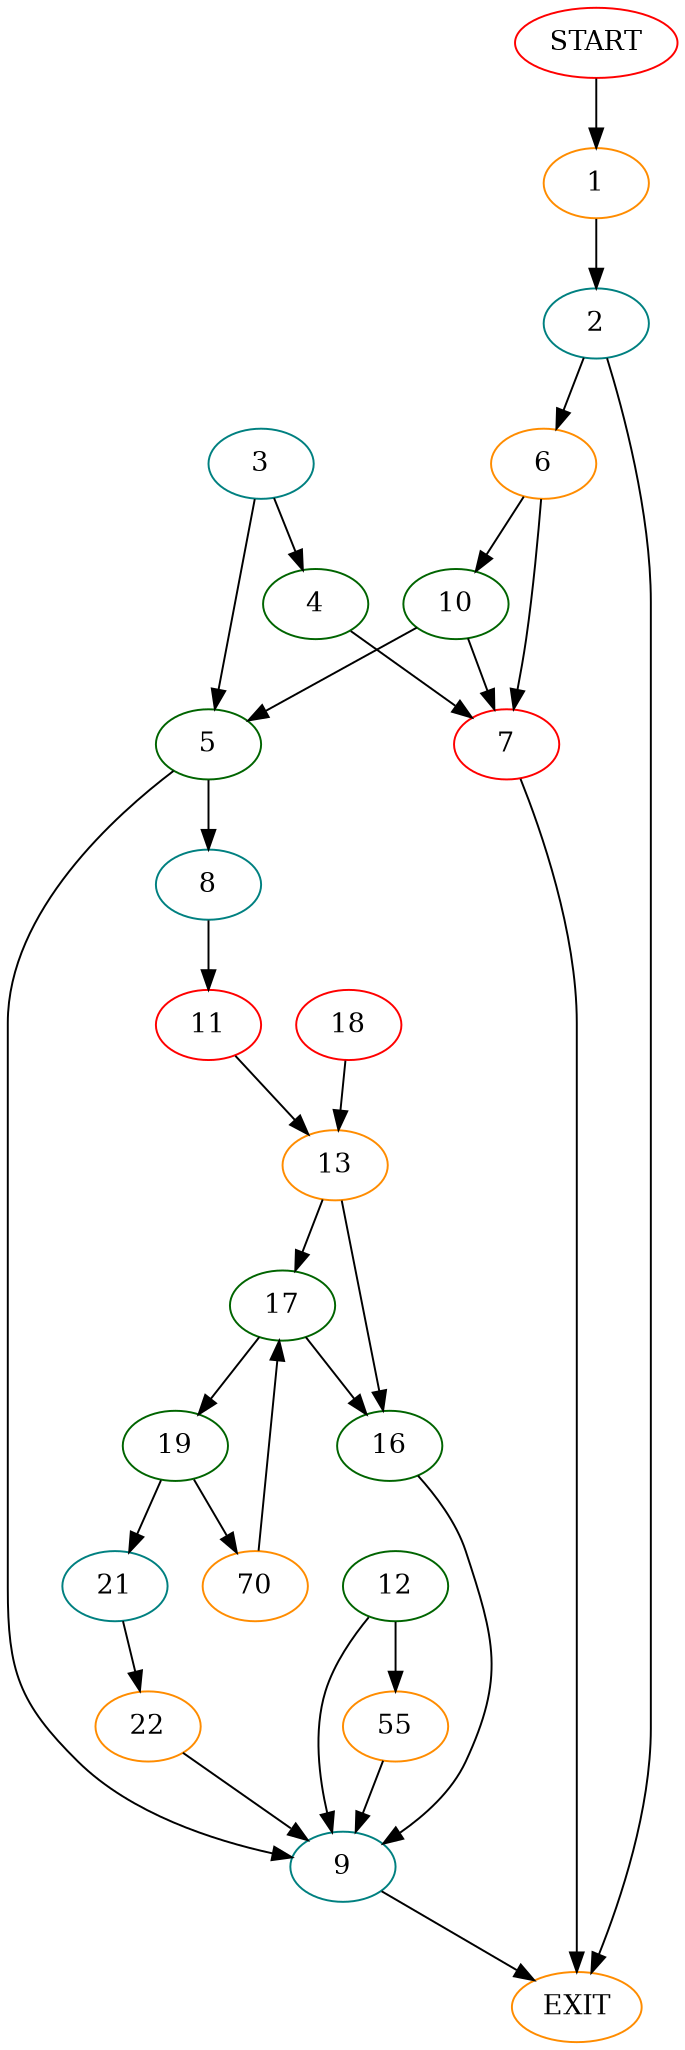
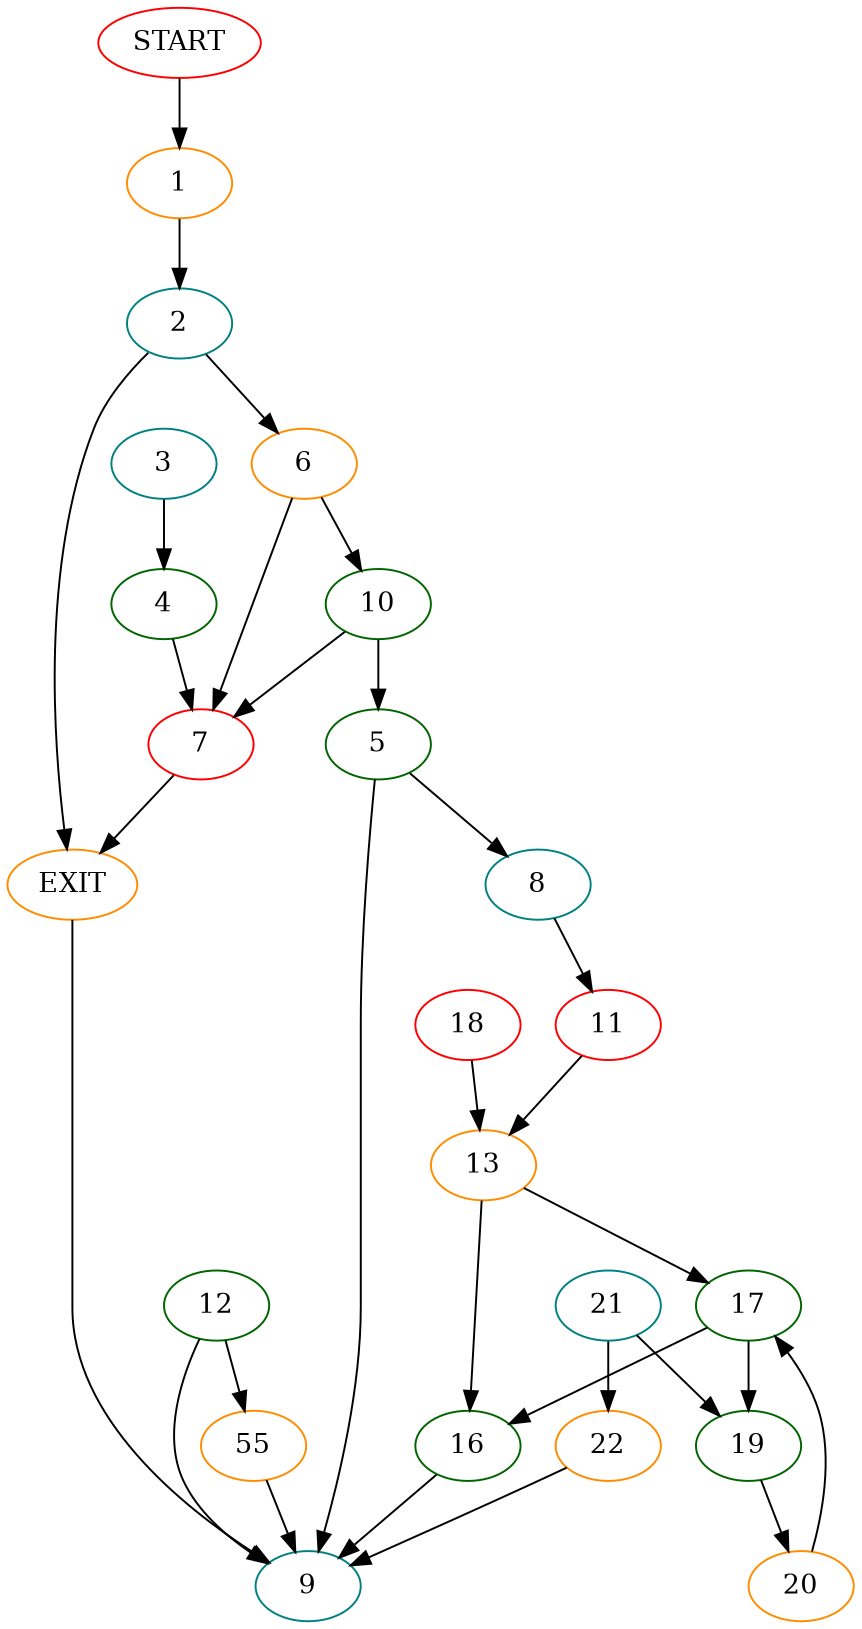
(237, 594) -> none
(149, 1507) -> (671, 1369)
(255, 1586) -> (801, 1586)
(449, 1931) -> (72, 1271)
